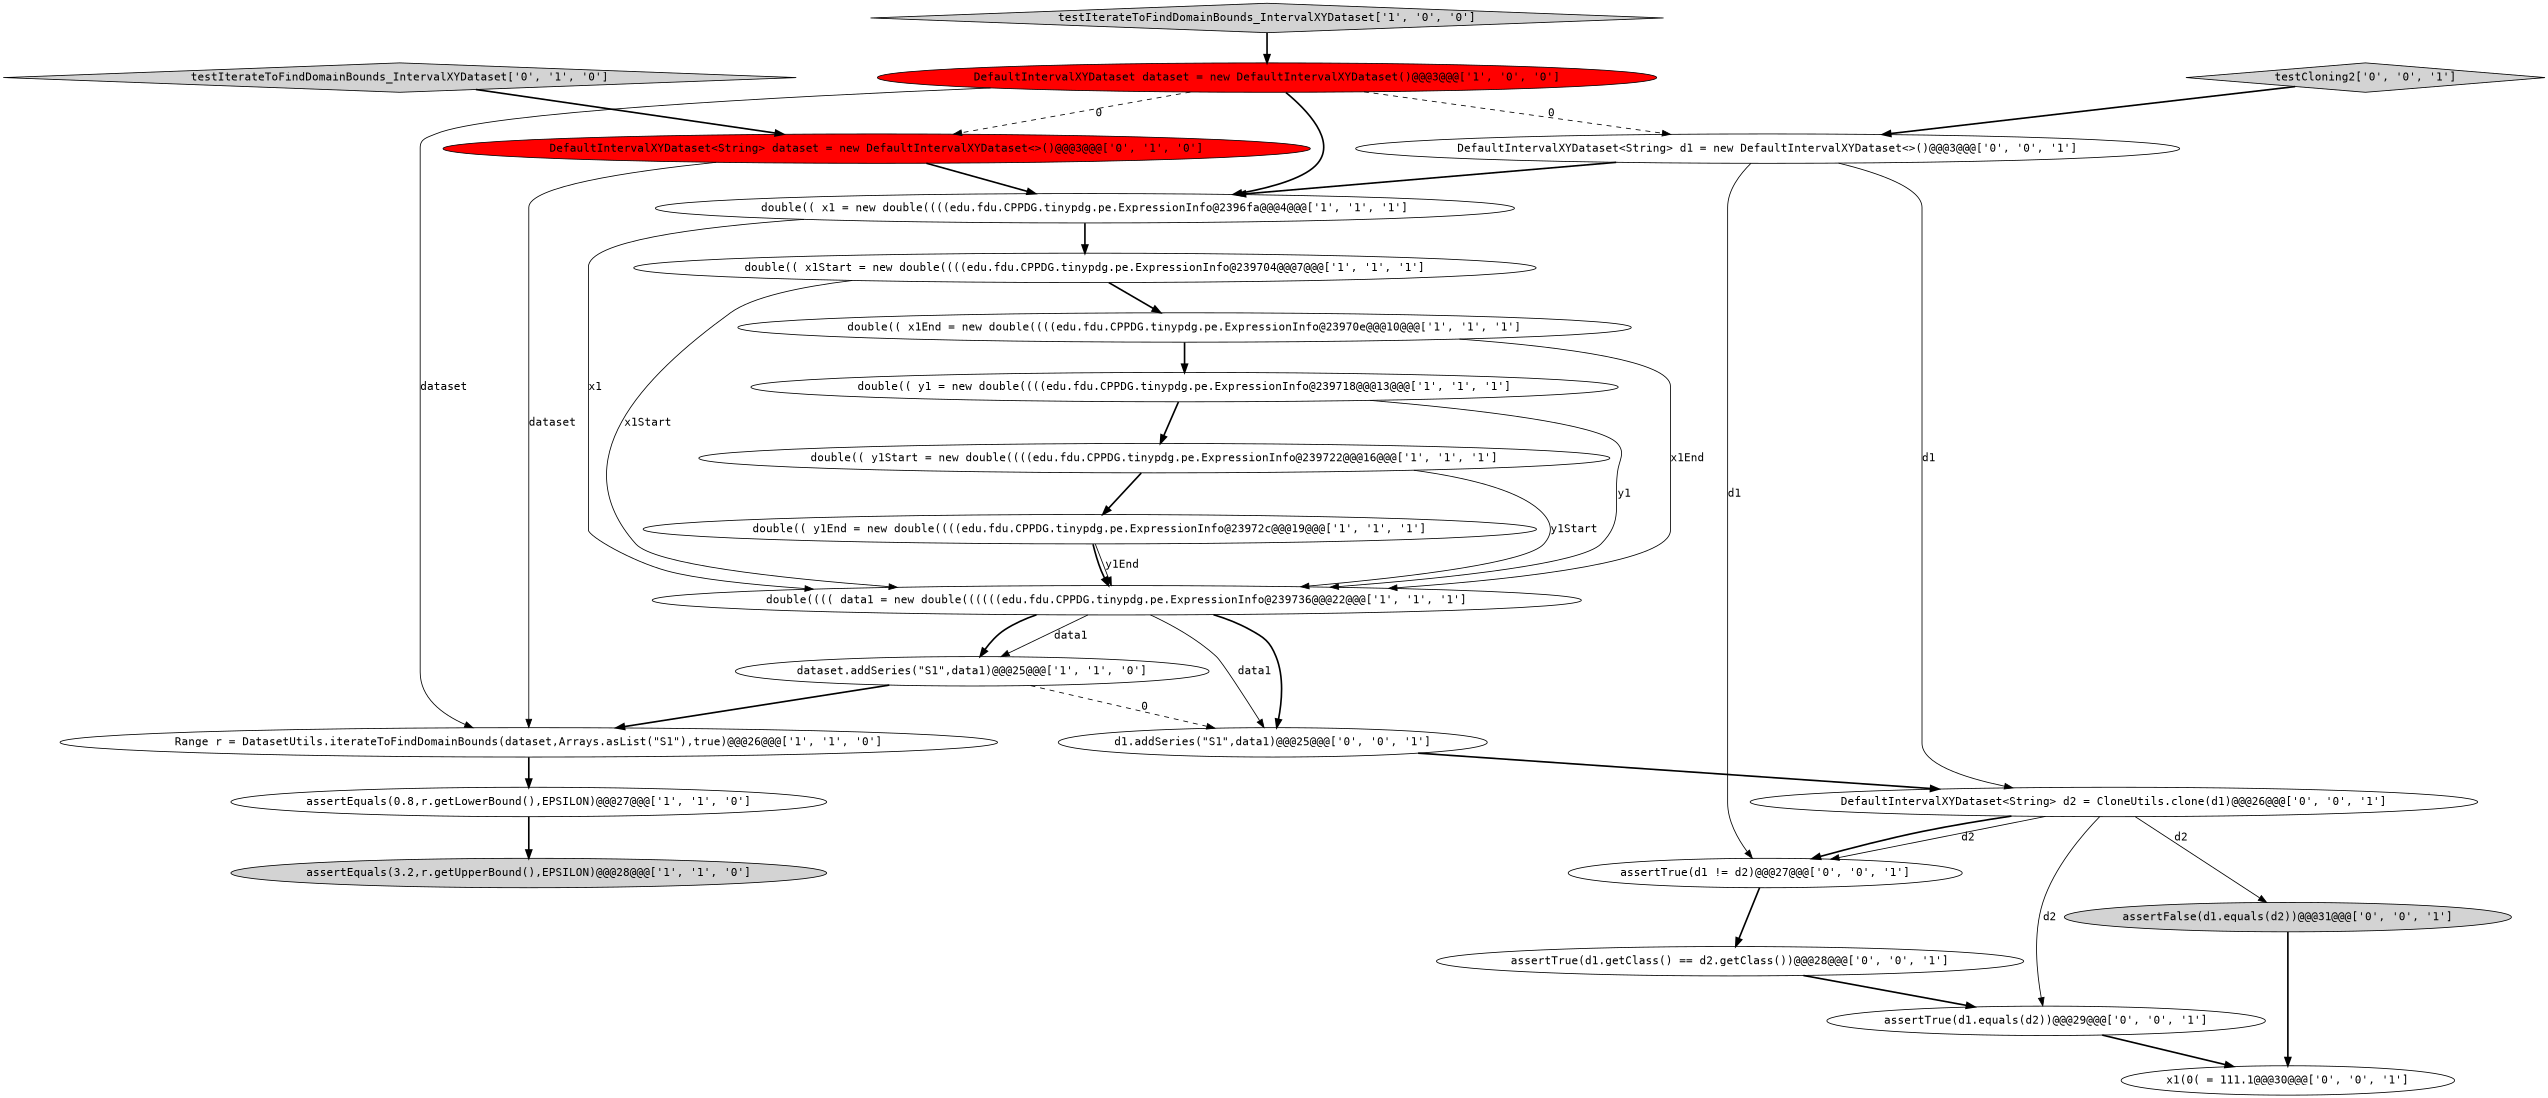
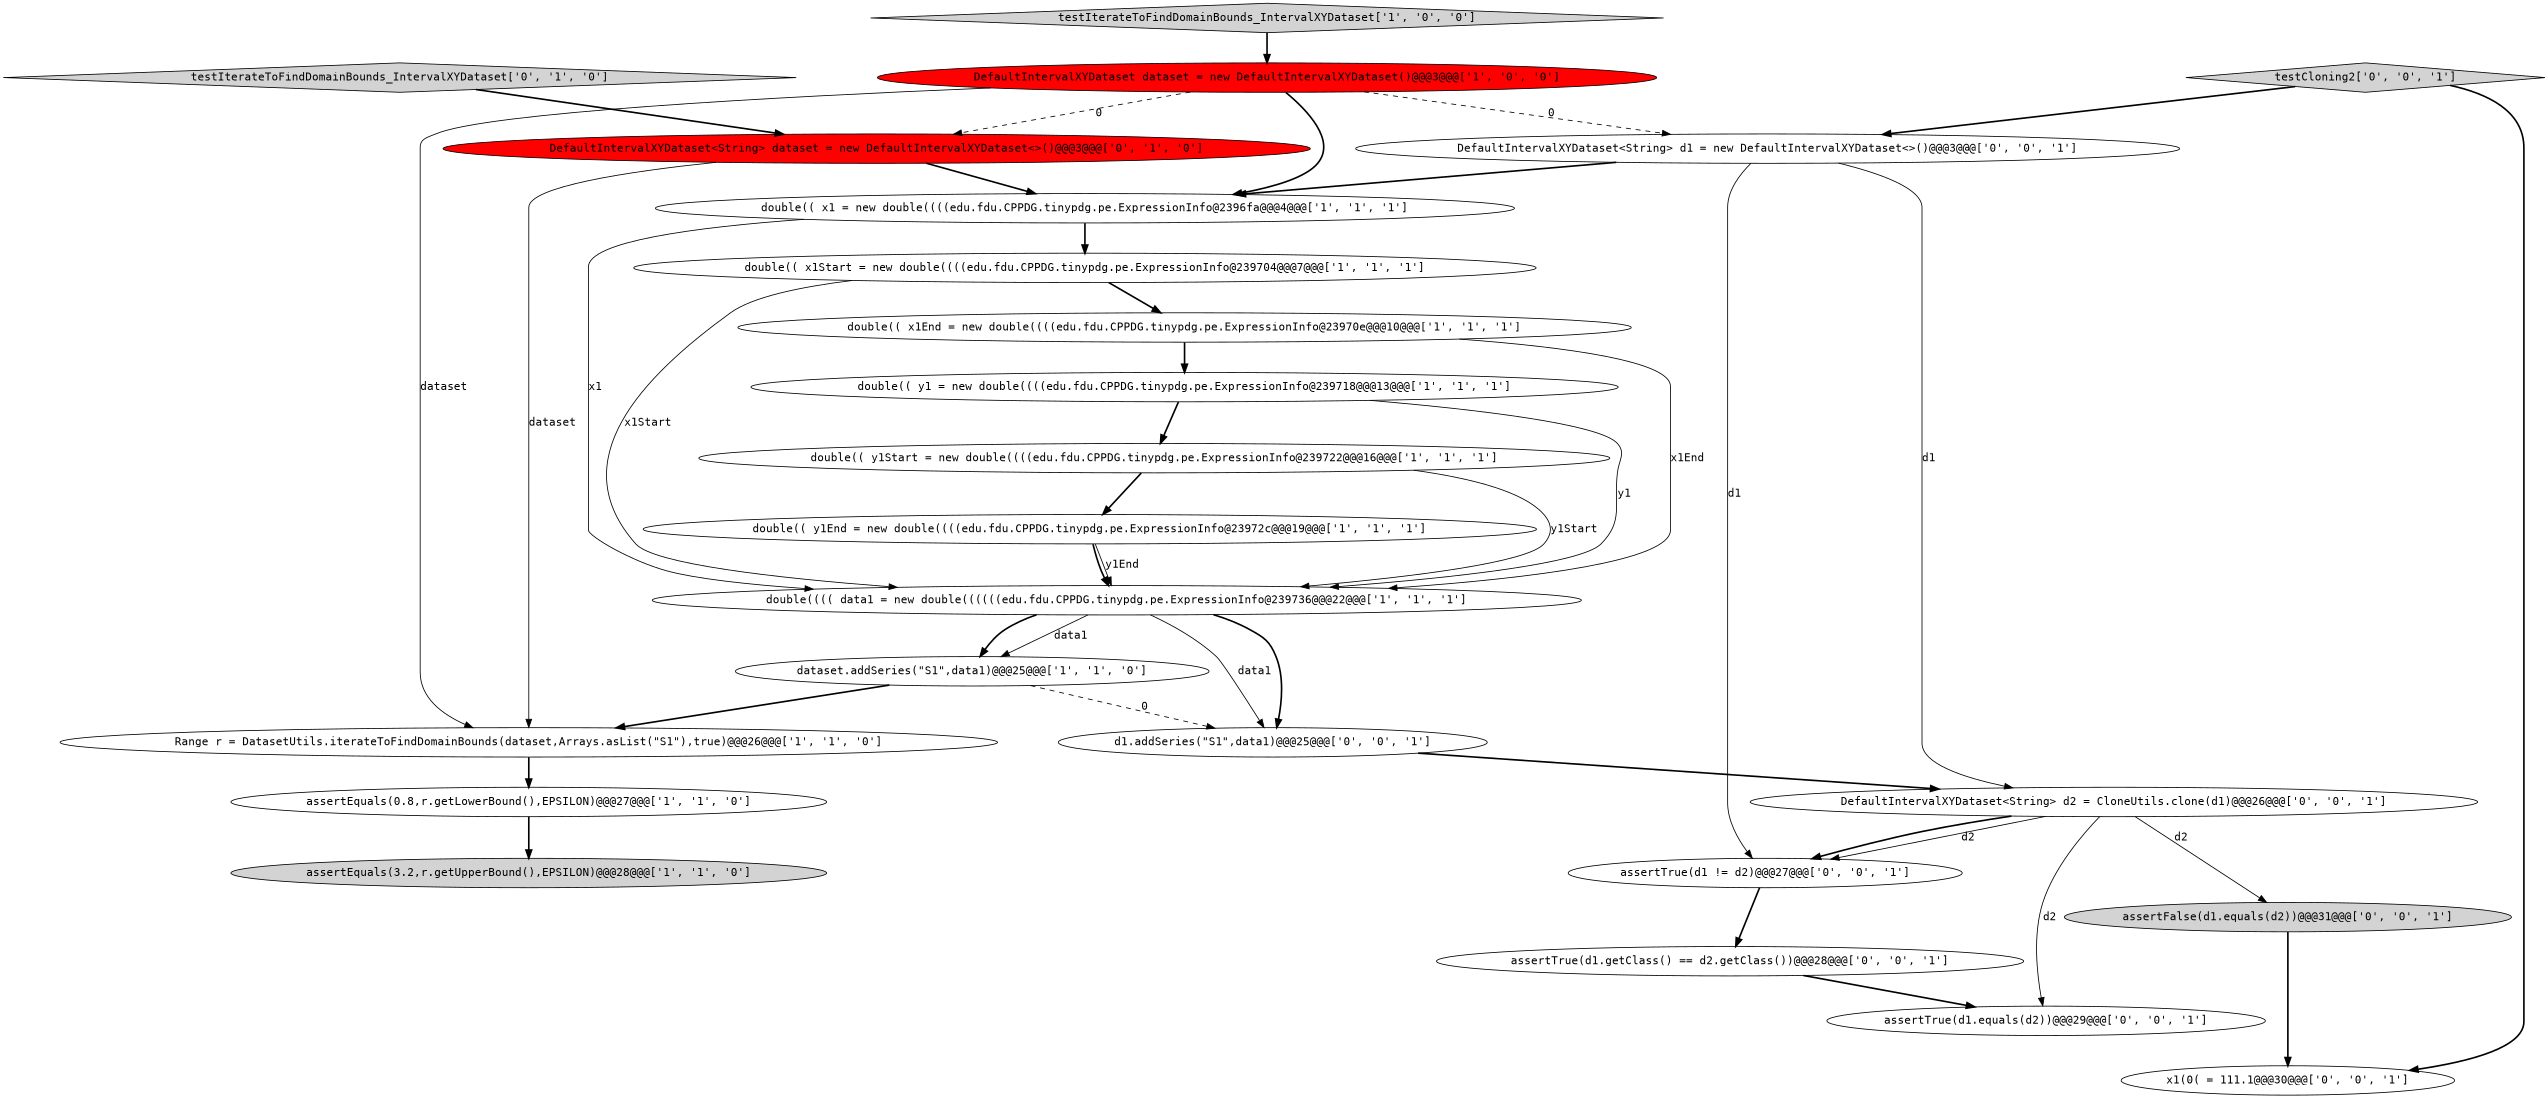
(2164, 1050) -> (2524, 593)
